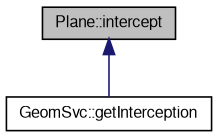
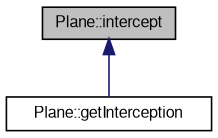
(109, 114) -> (109, 114)
